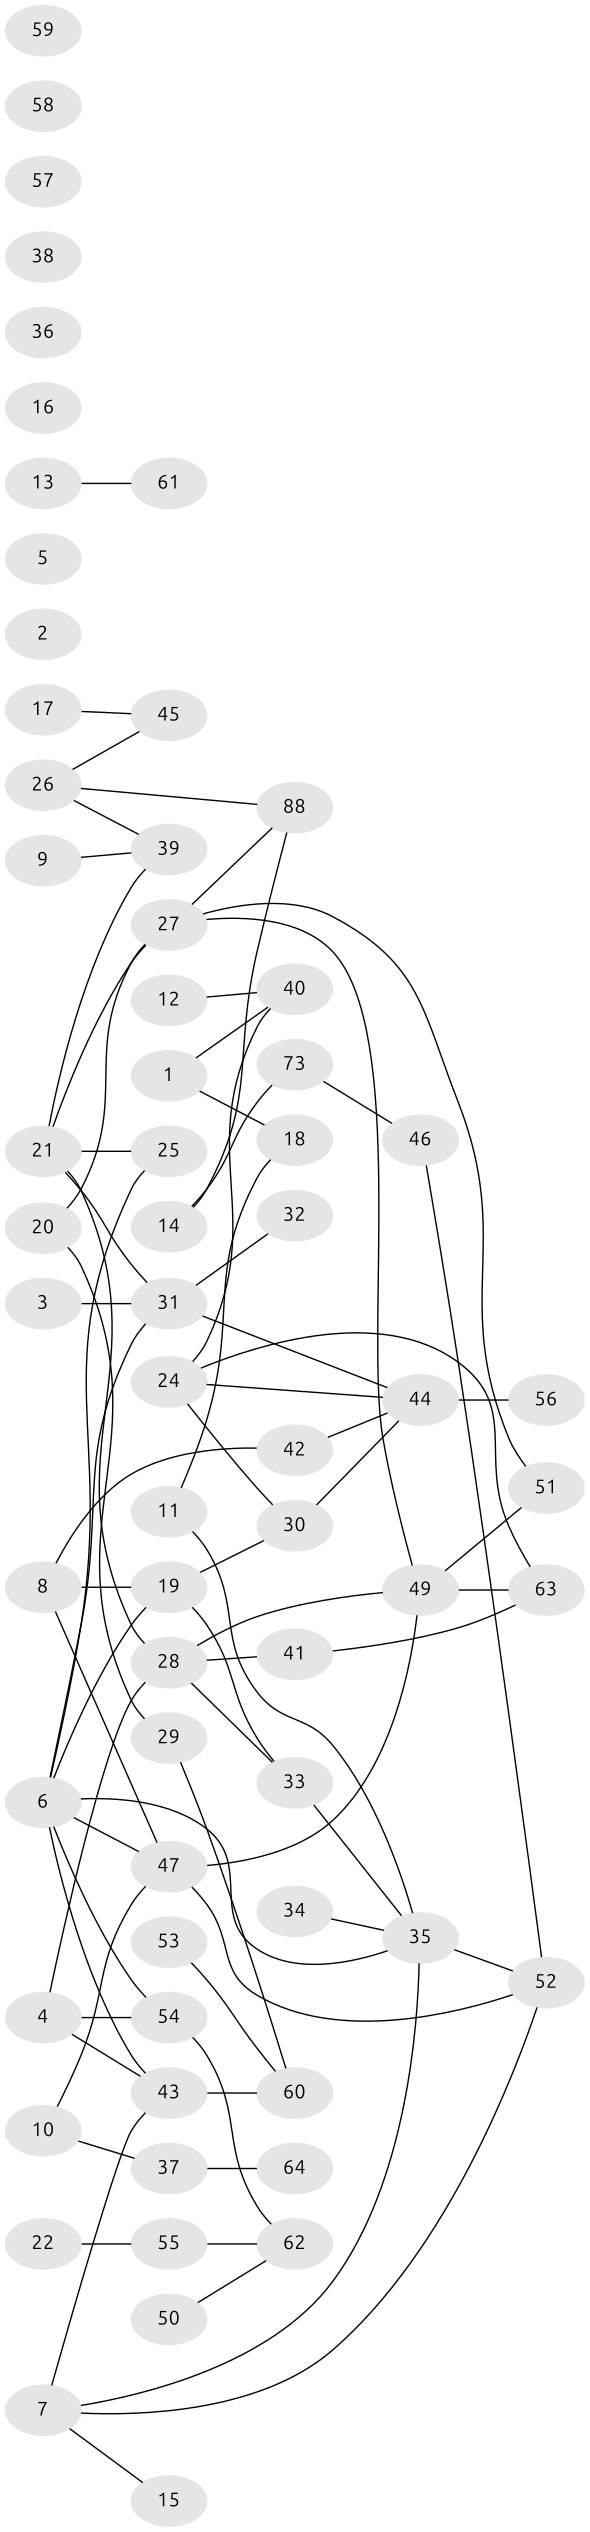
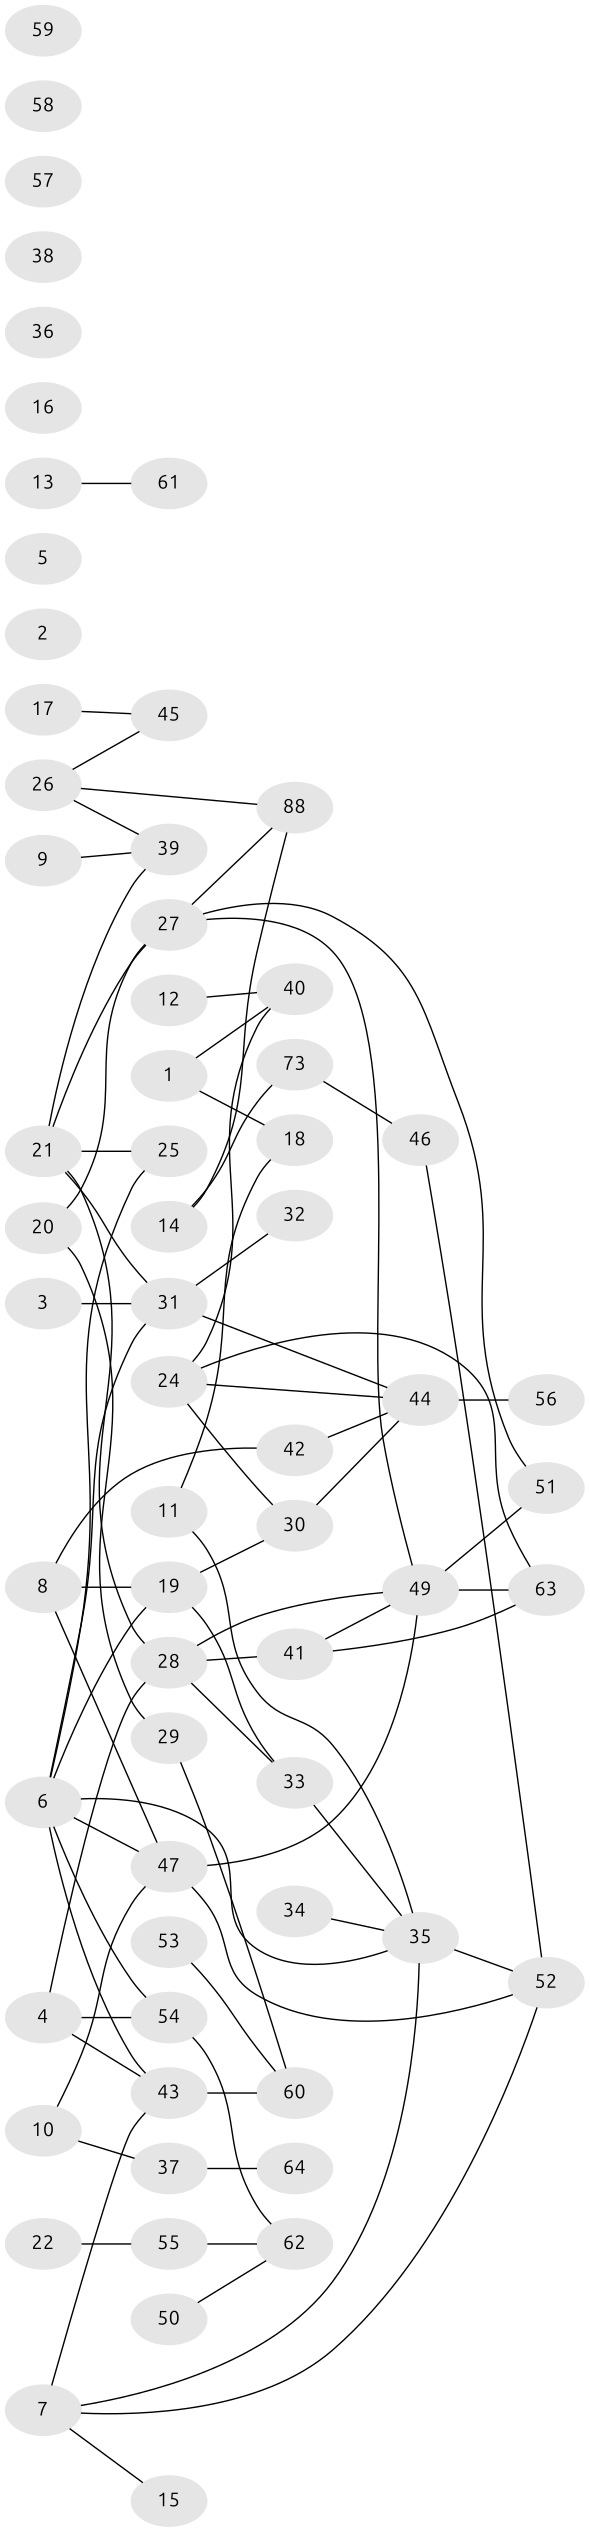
none -> (358, 1622)
